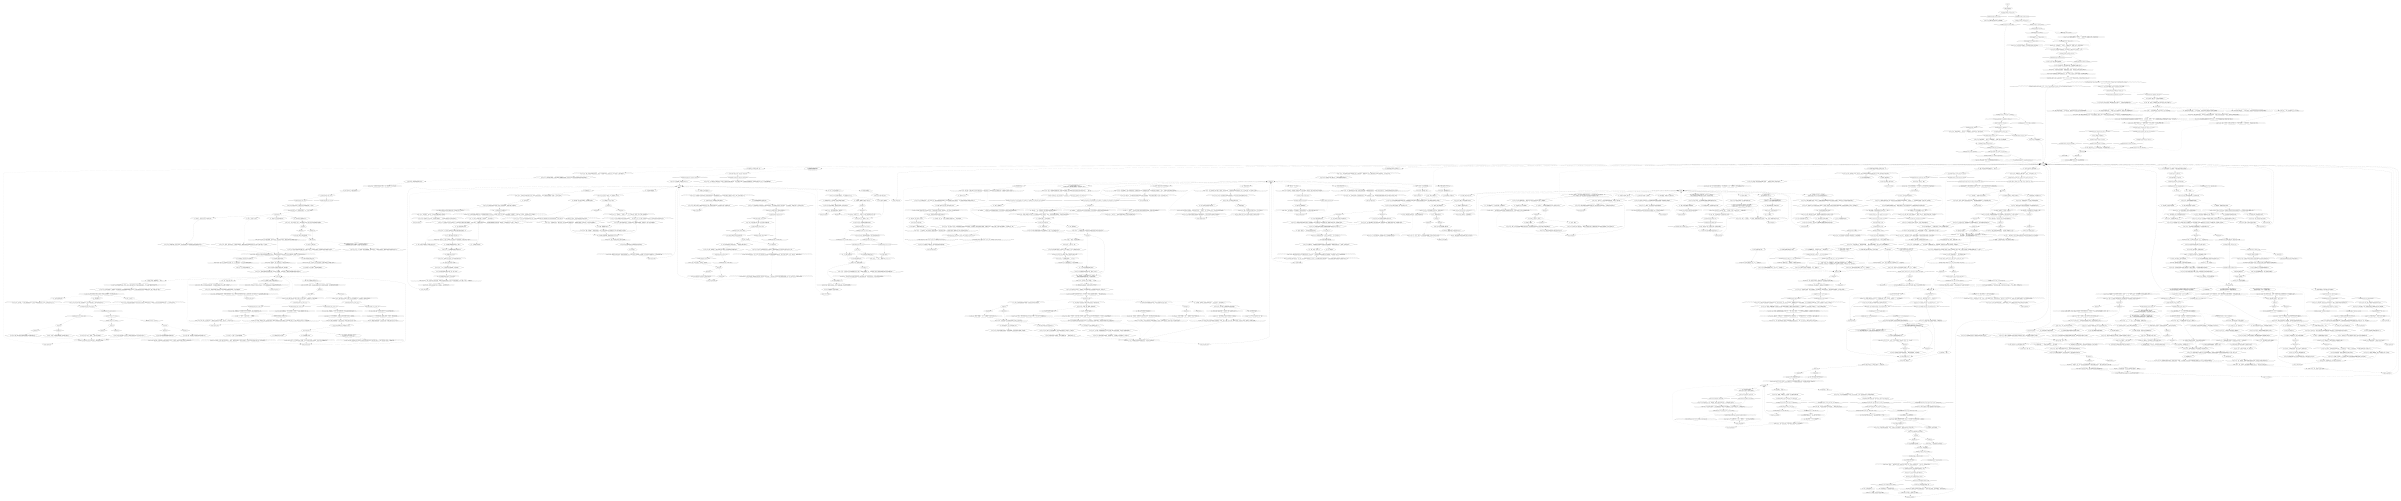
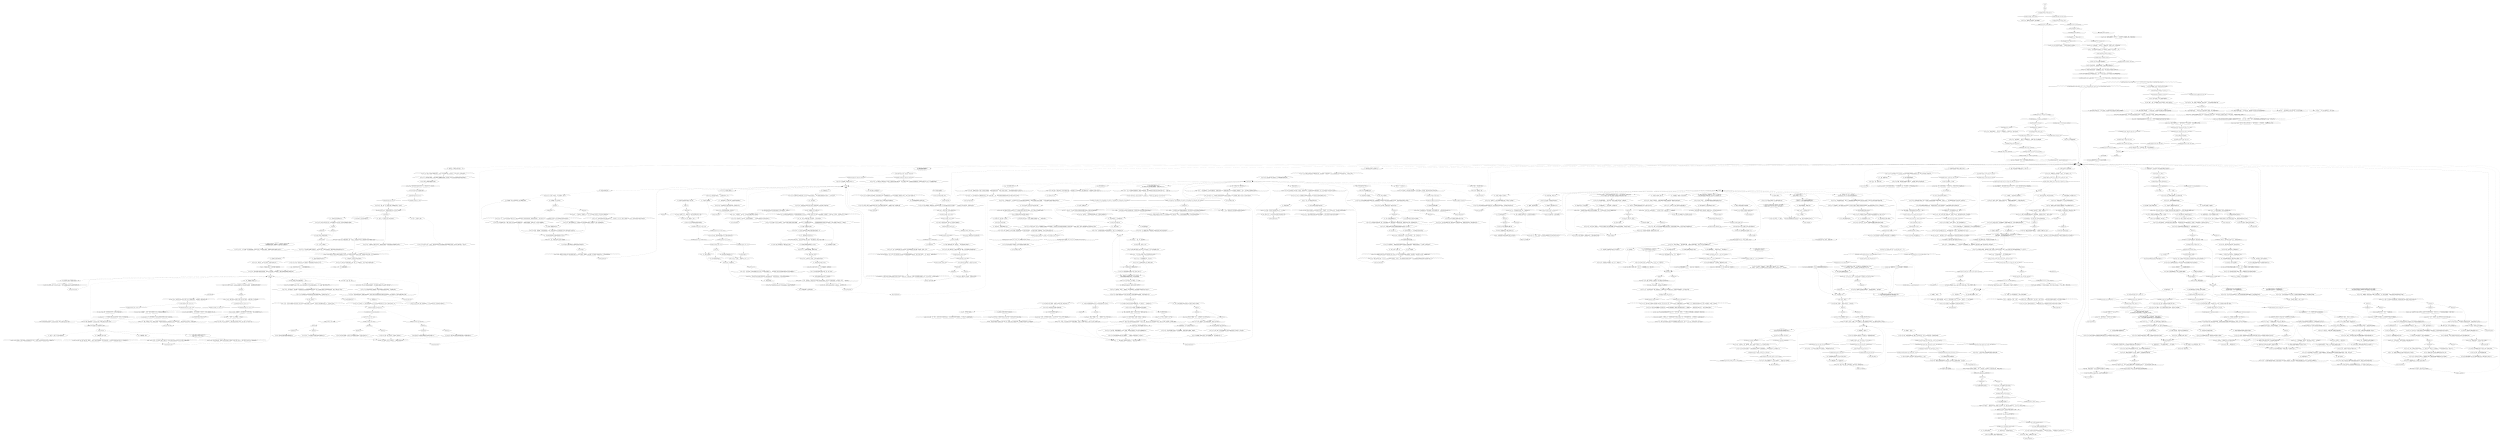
(2008, 8) -> (2045, 8)
(1927, 298) -> none
